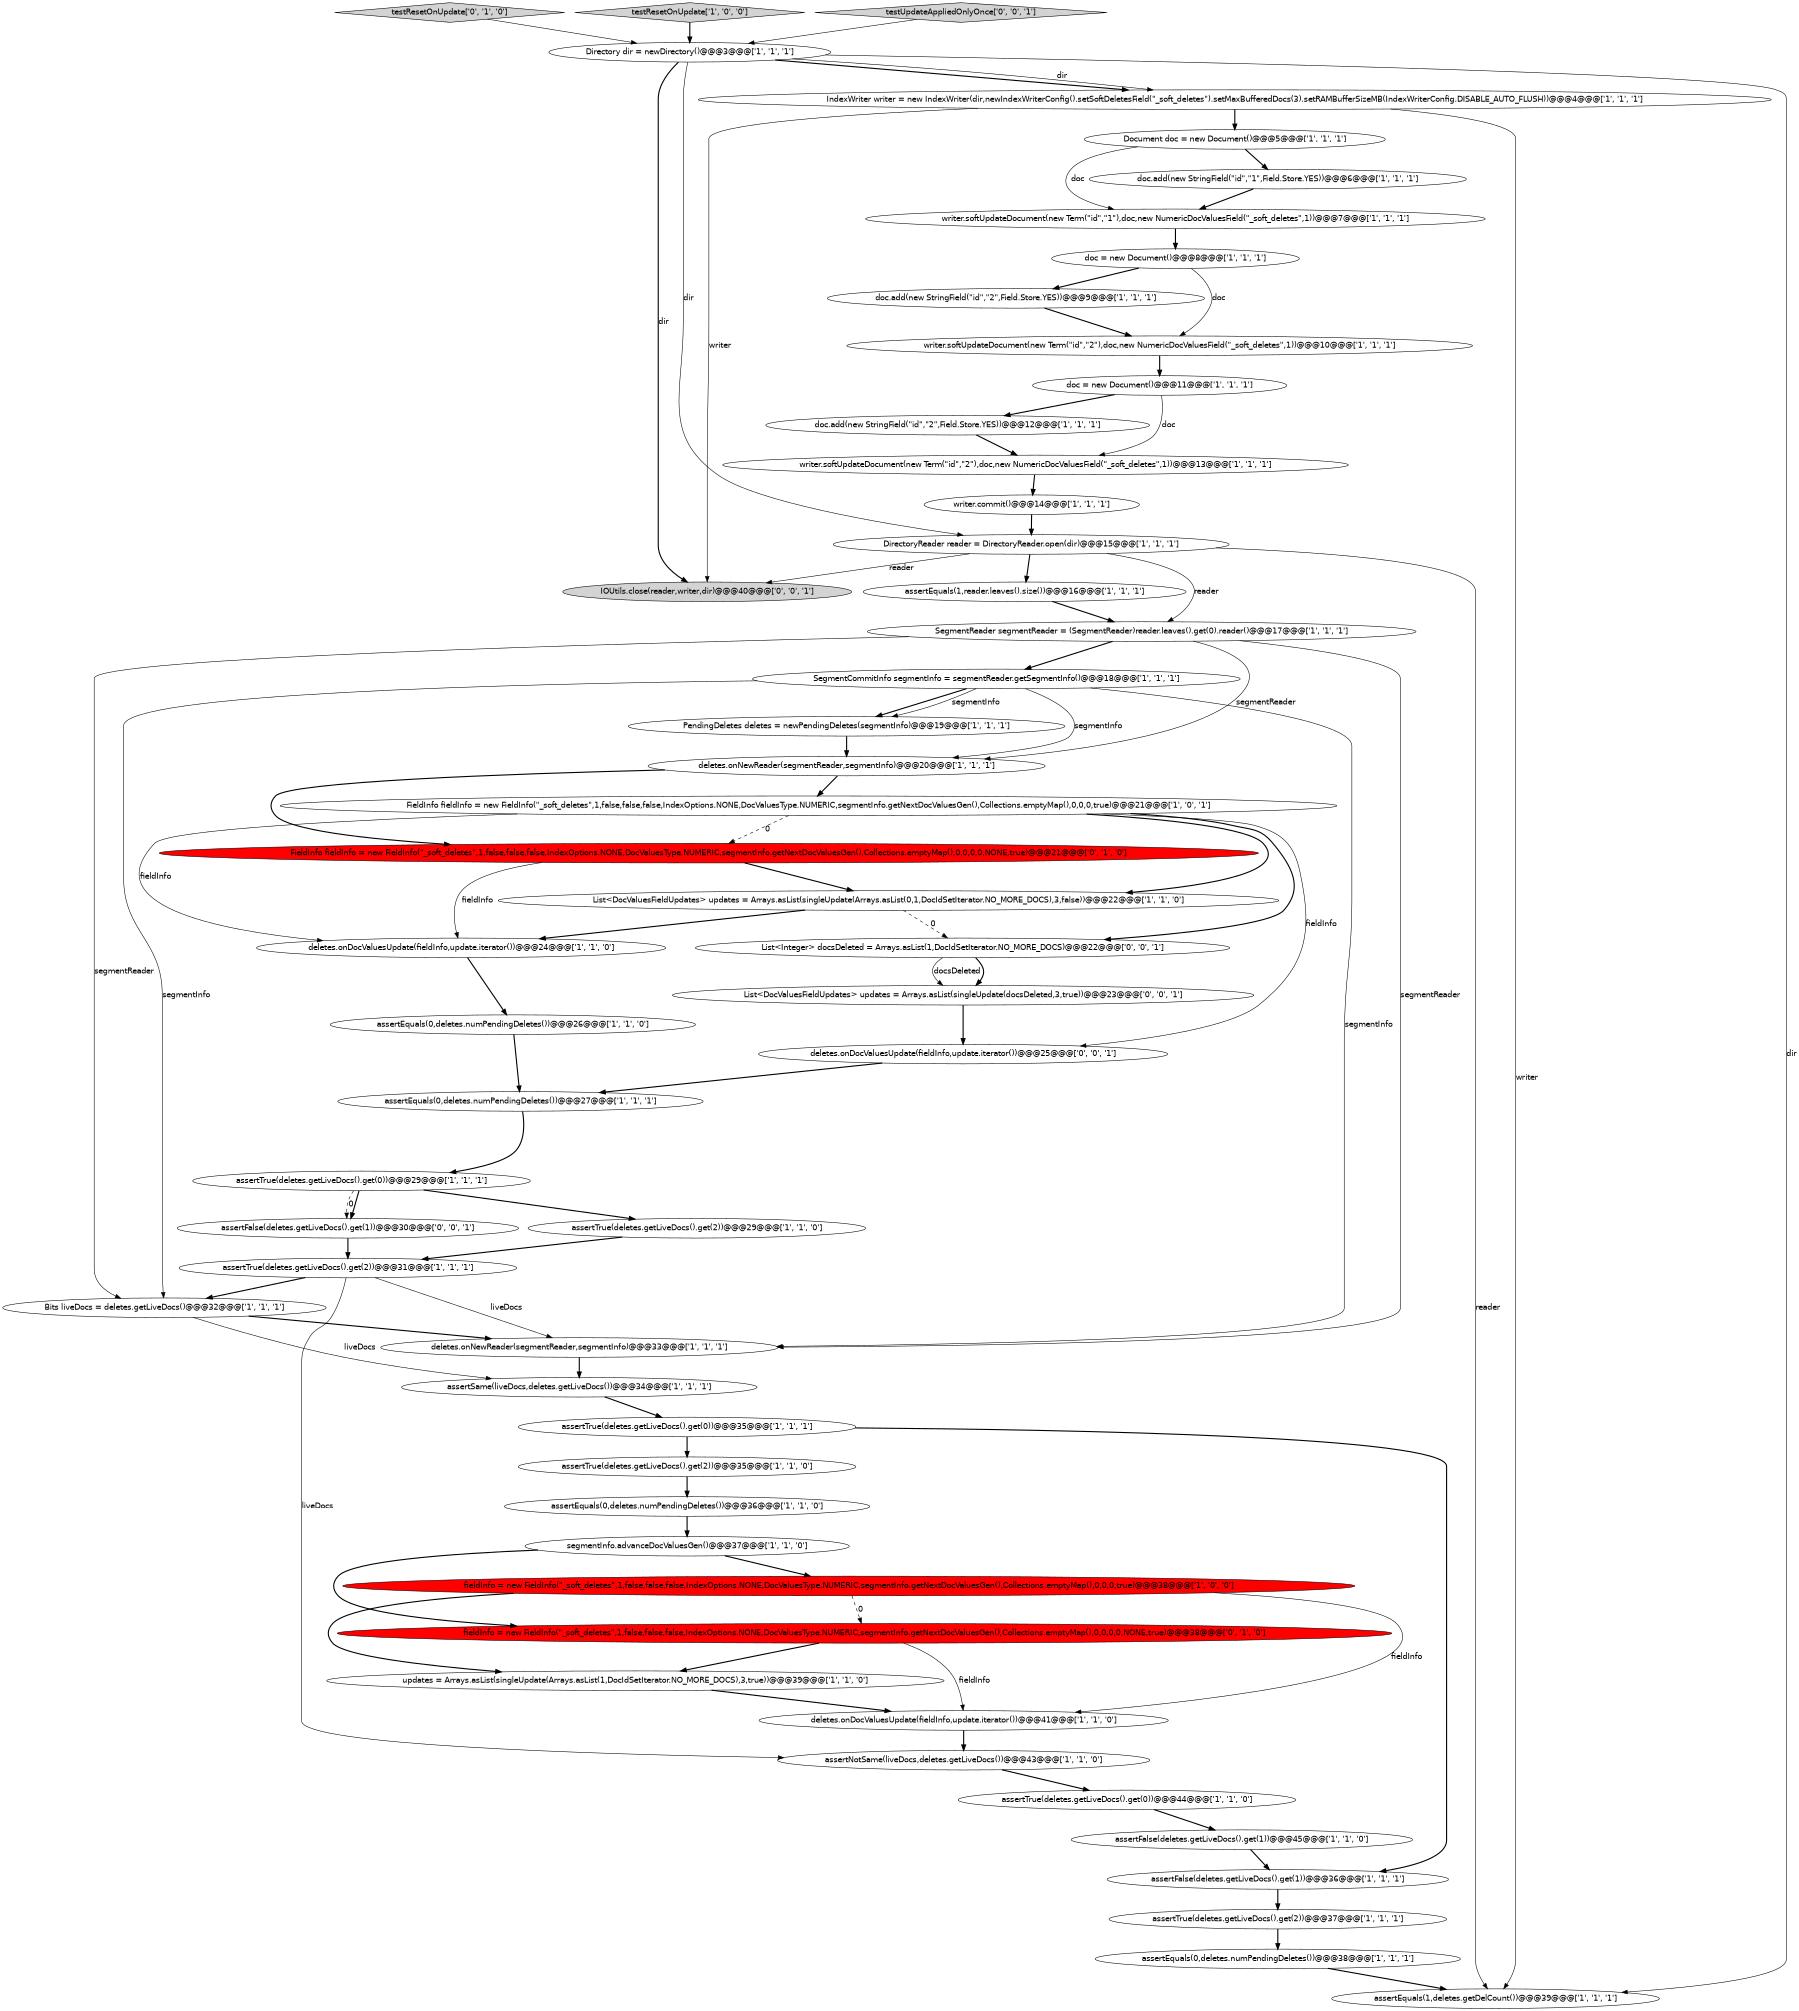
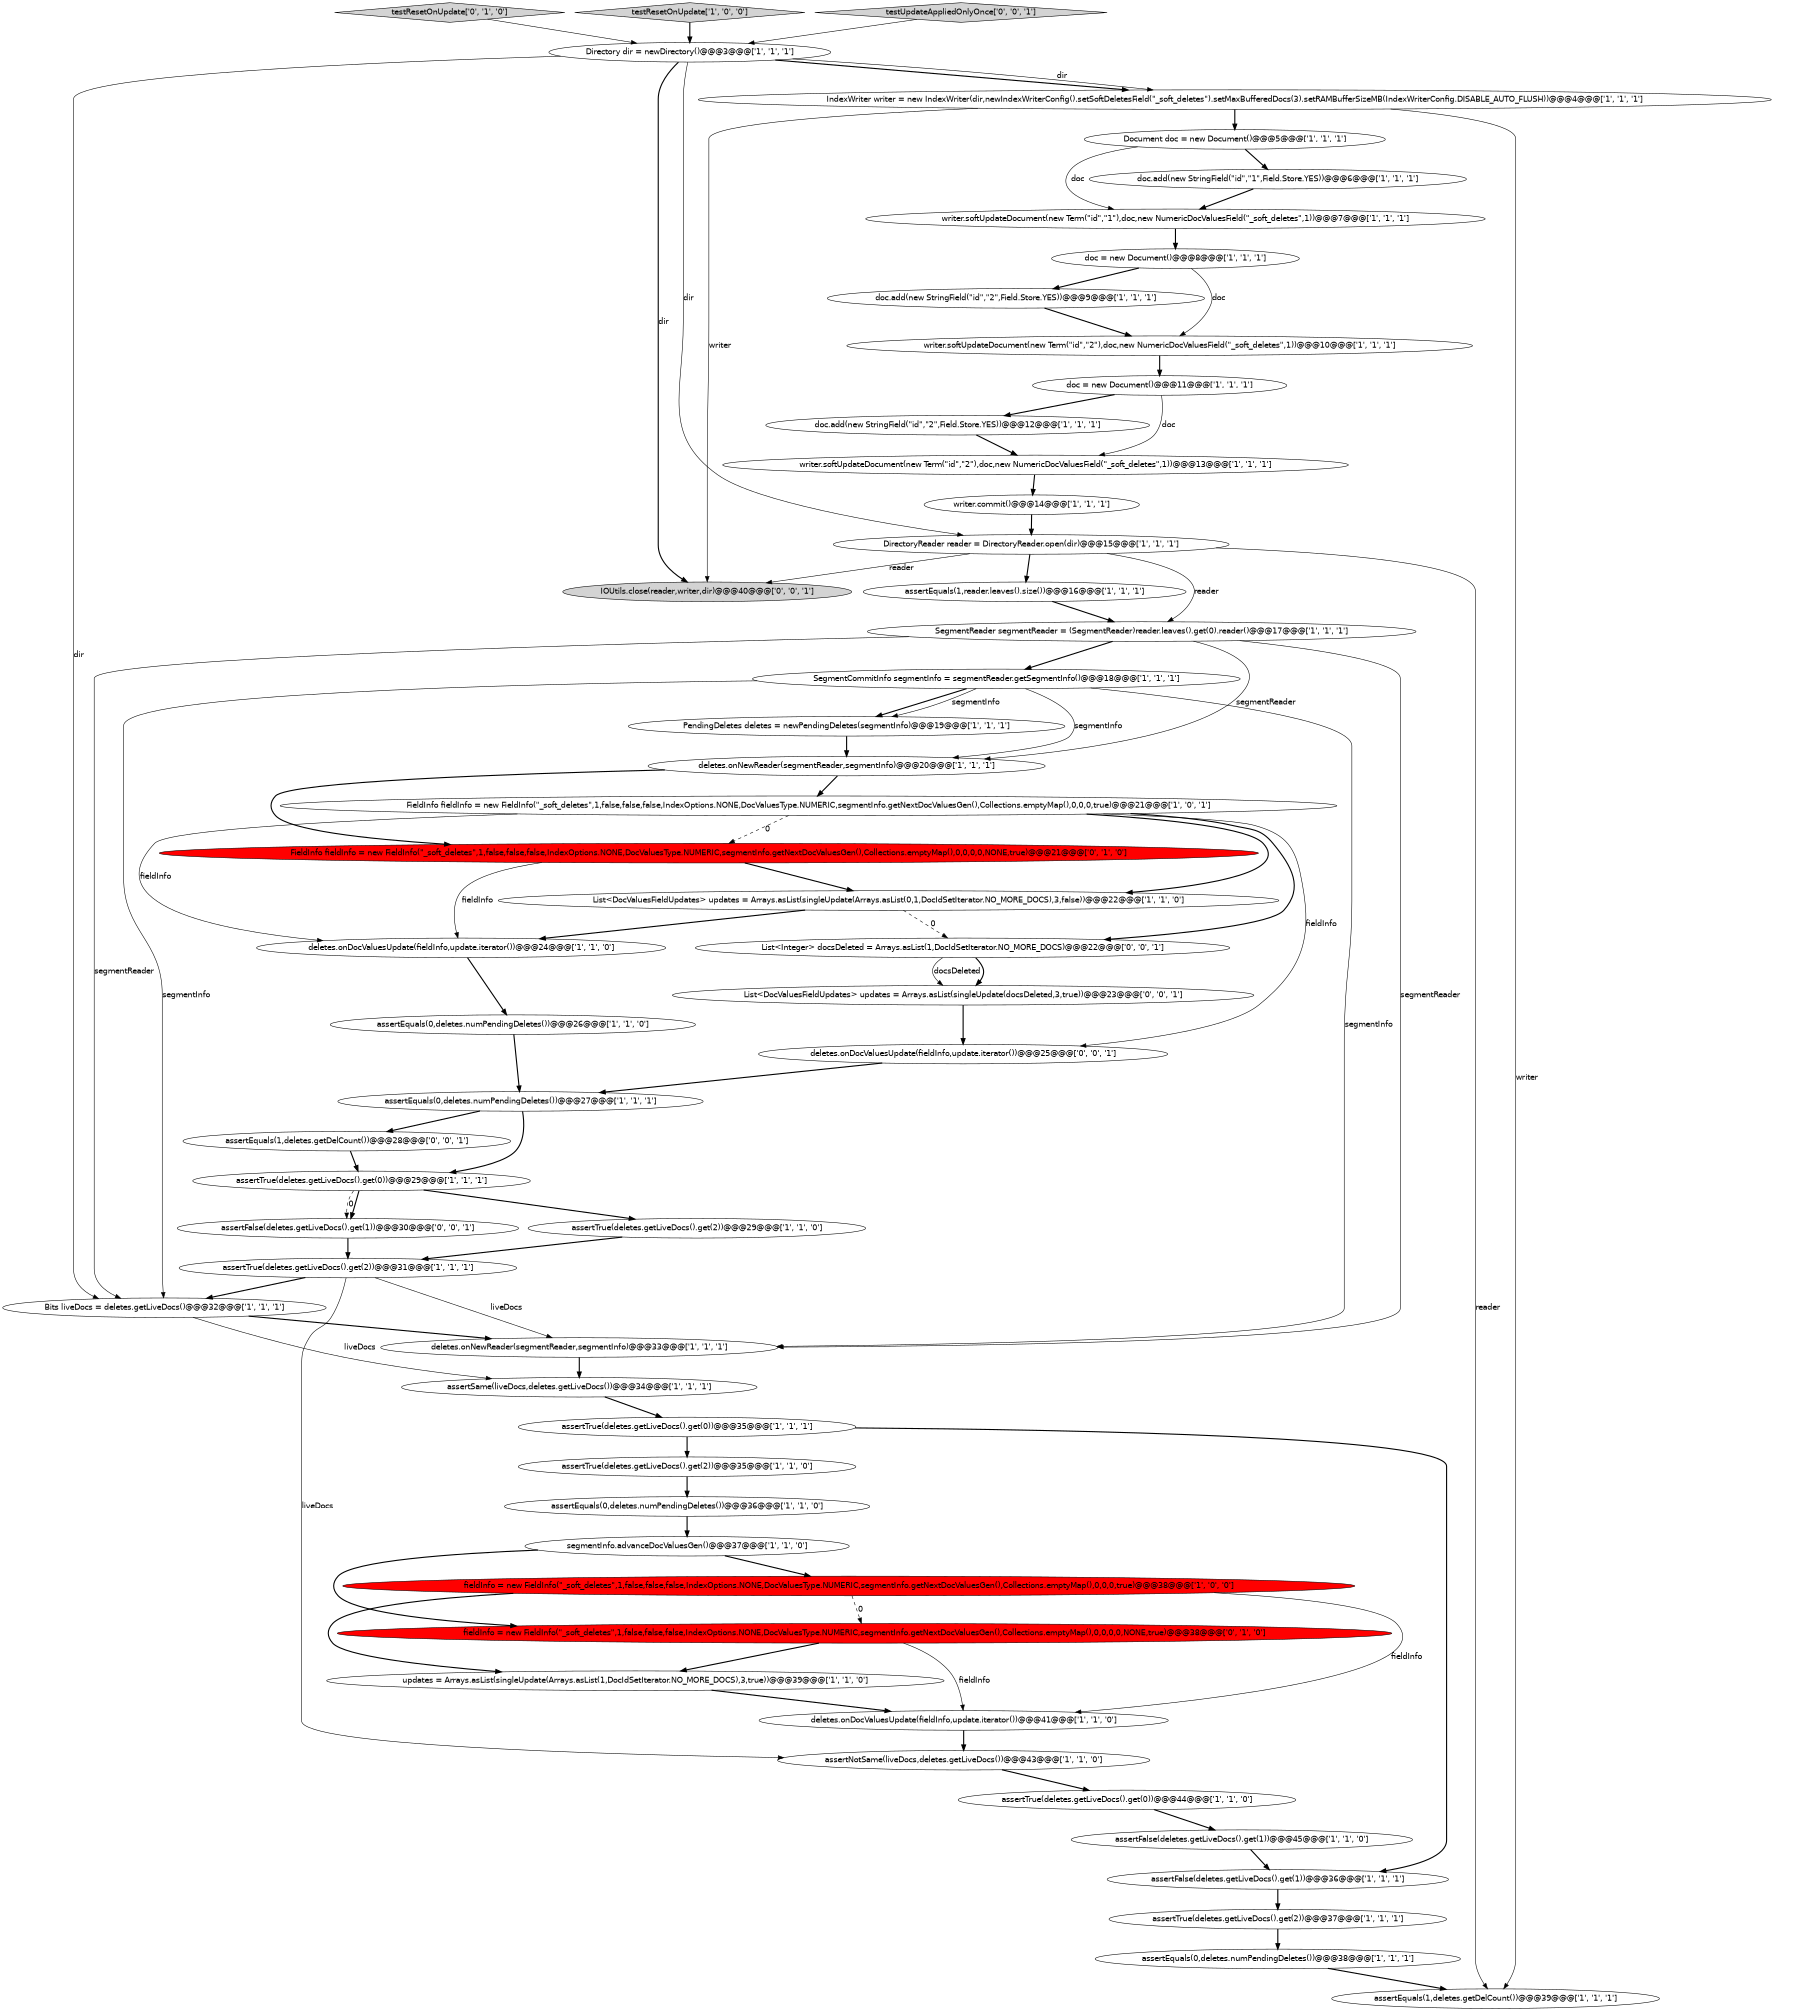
(1786, 629) -> (74, 456)
none -> (347, 1141)
